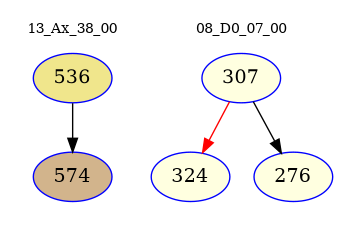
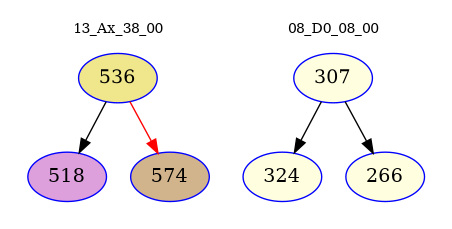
(242, 29) -> (334, 29)
(73, 121) -> (141, 121)
(219, 121) -> (311, 121)
none -> (67, 177)
(293, 177) -> (385, 177)
